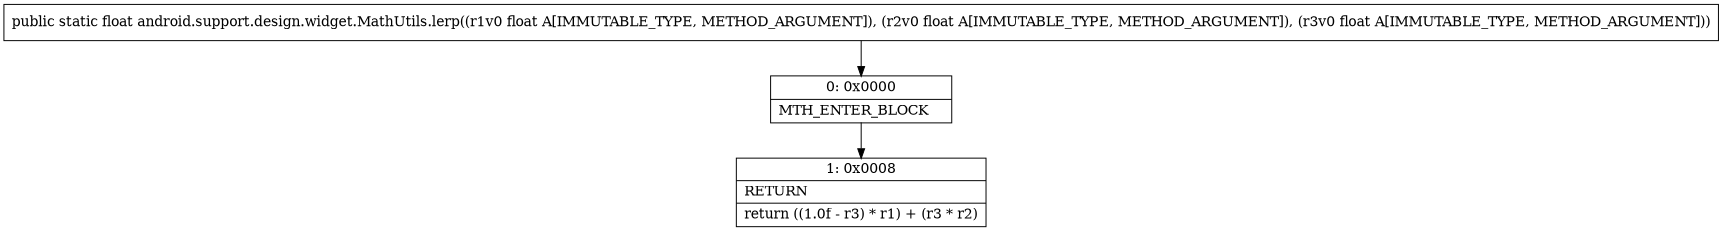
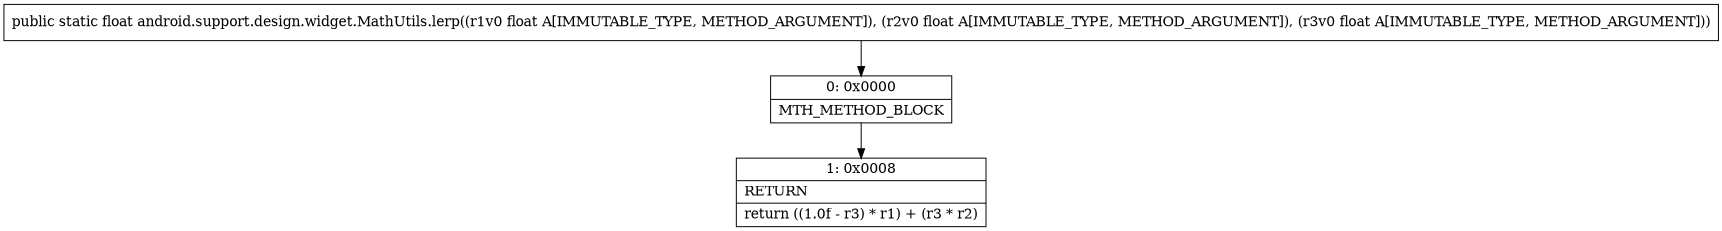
(854, 111) -> (861, 111)
